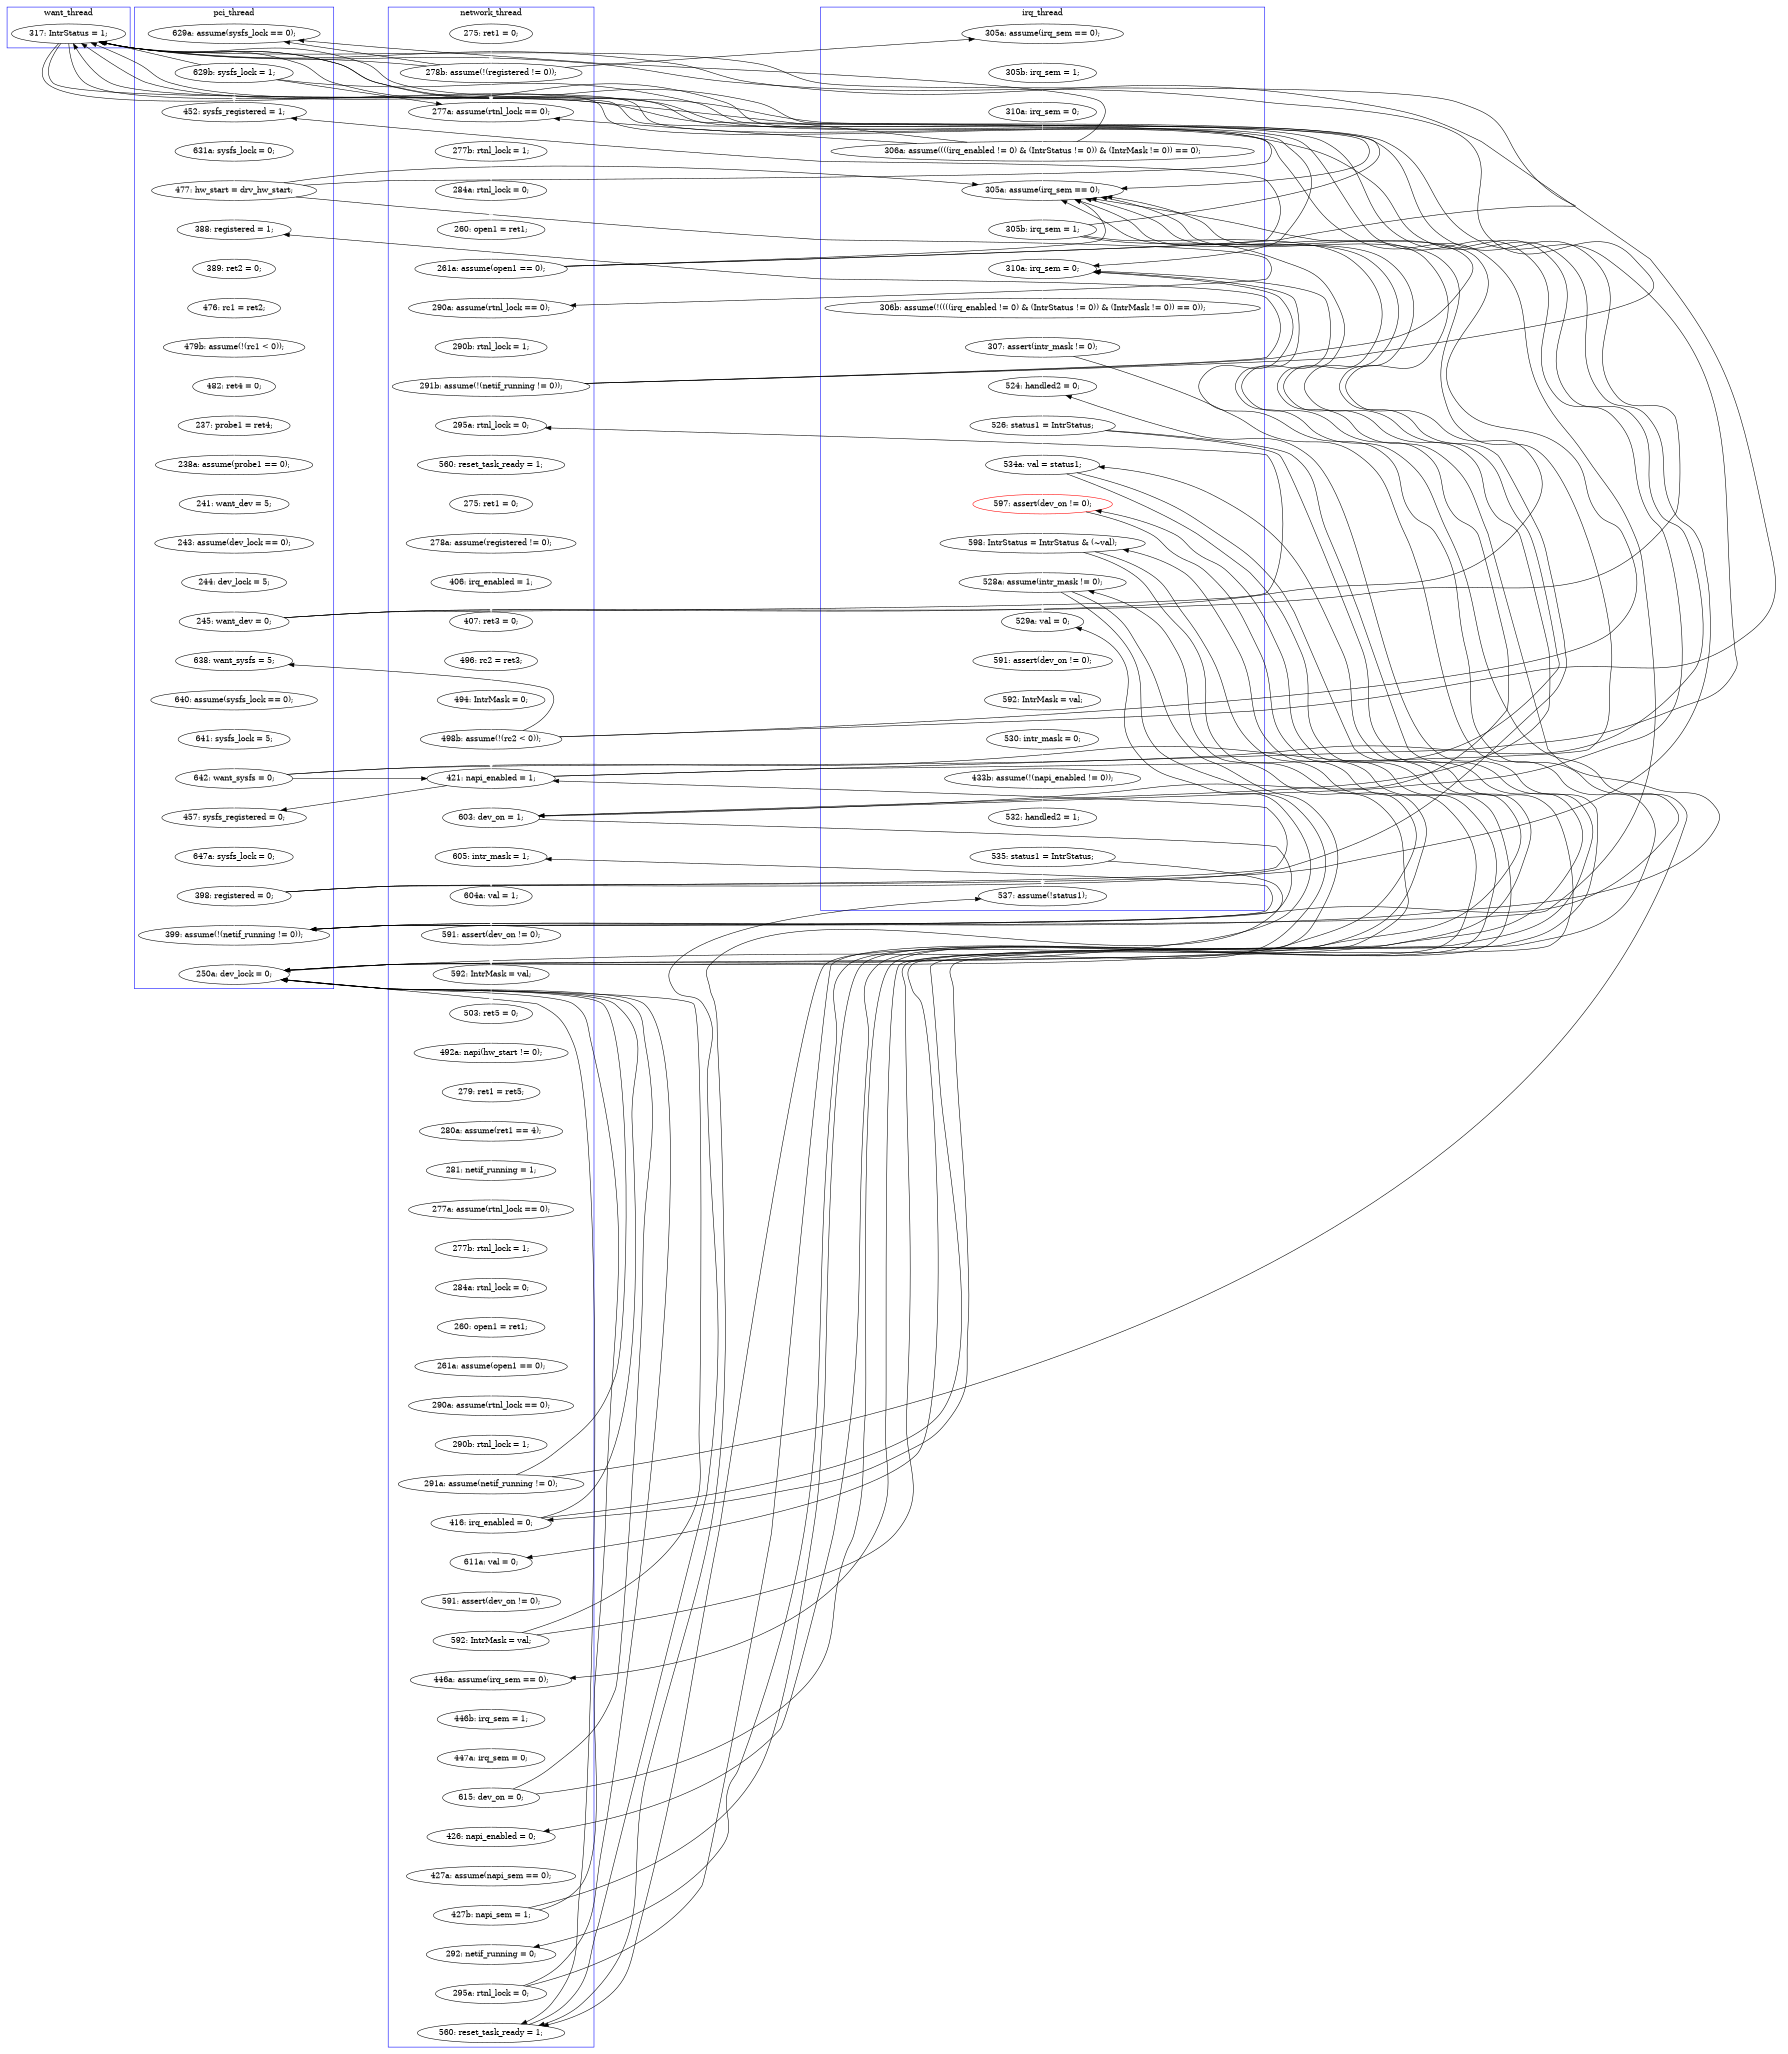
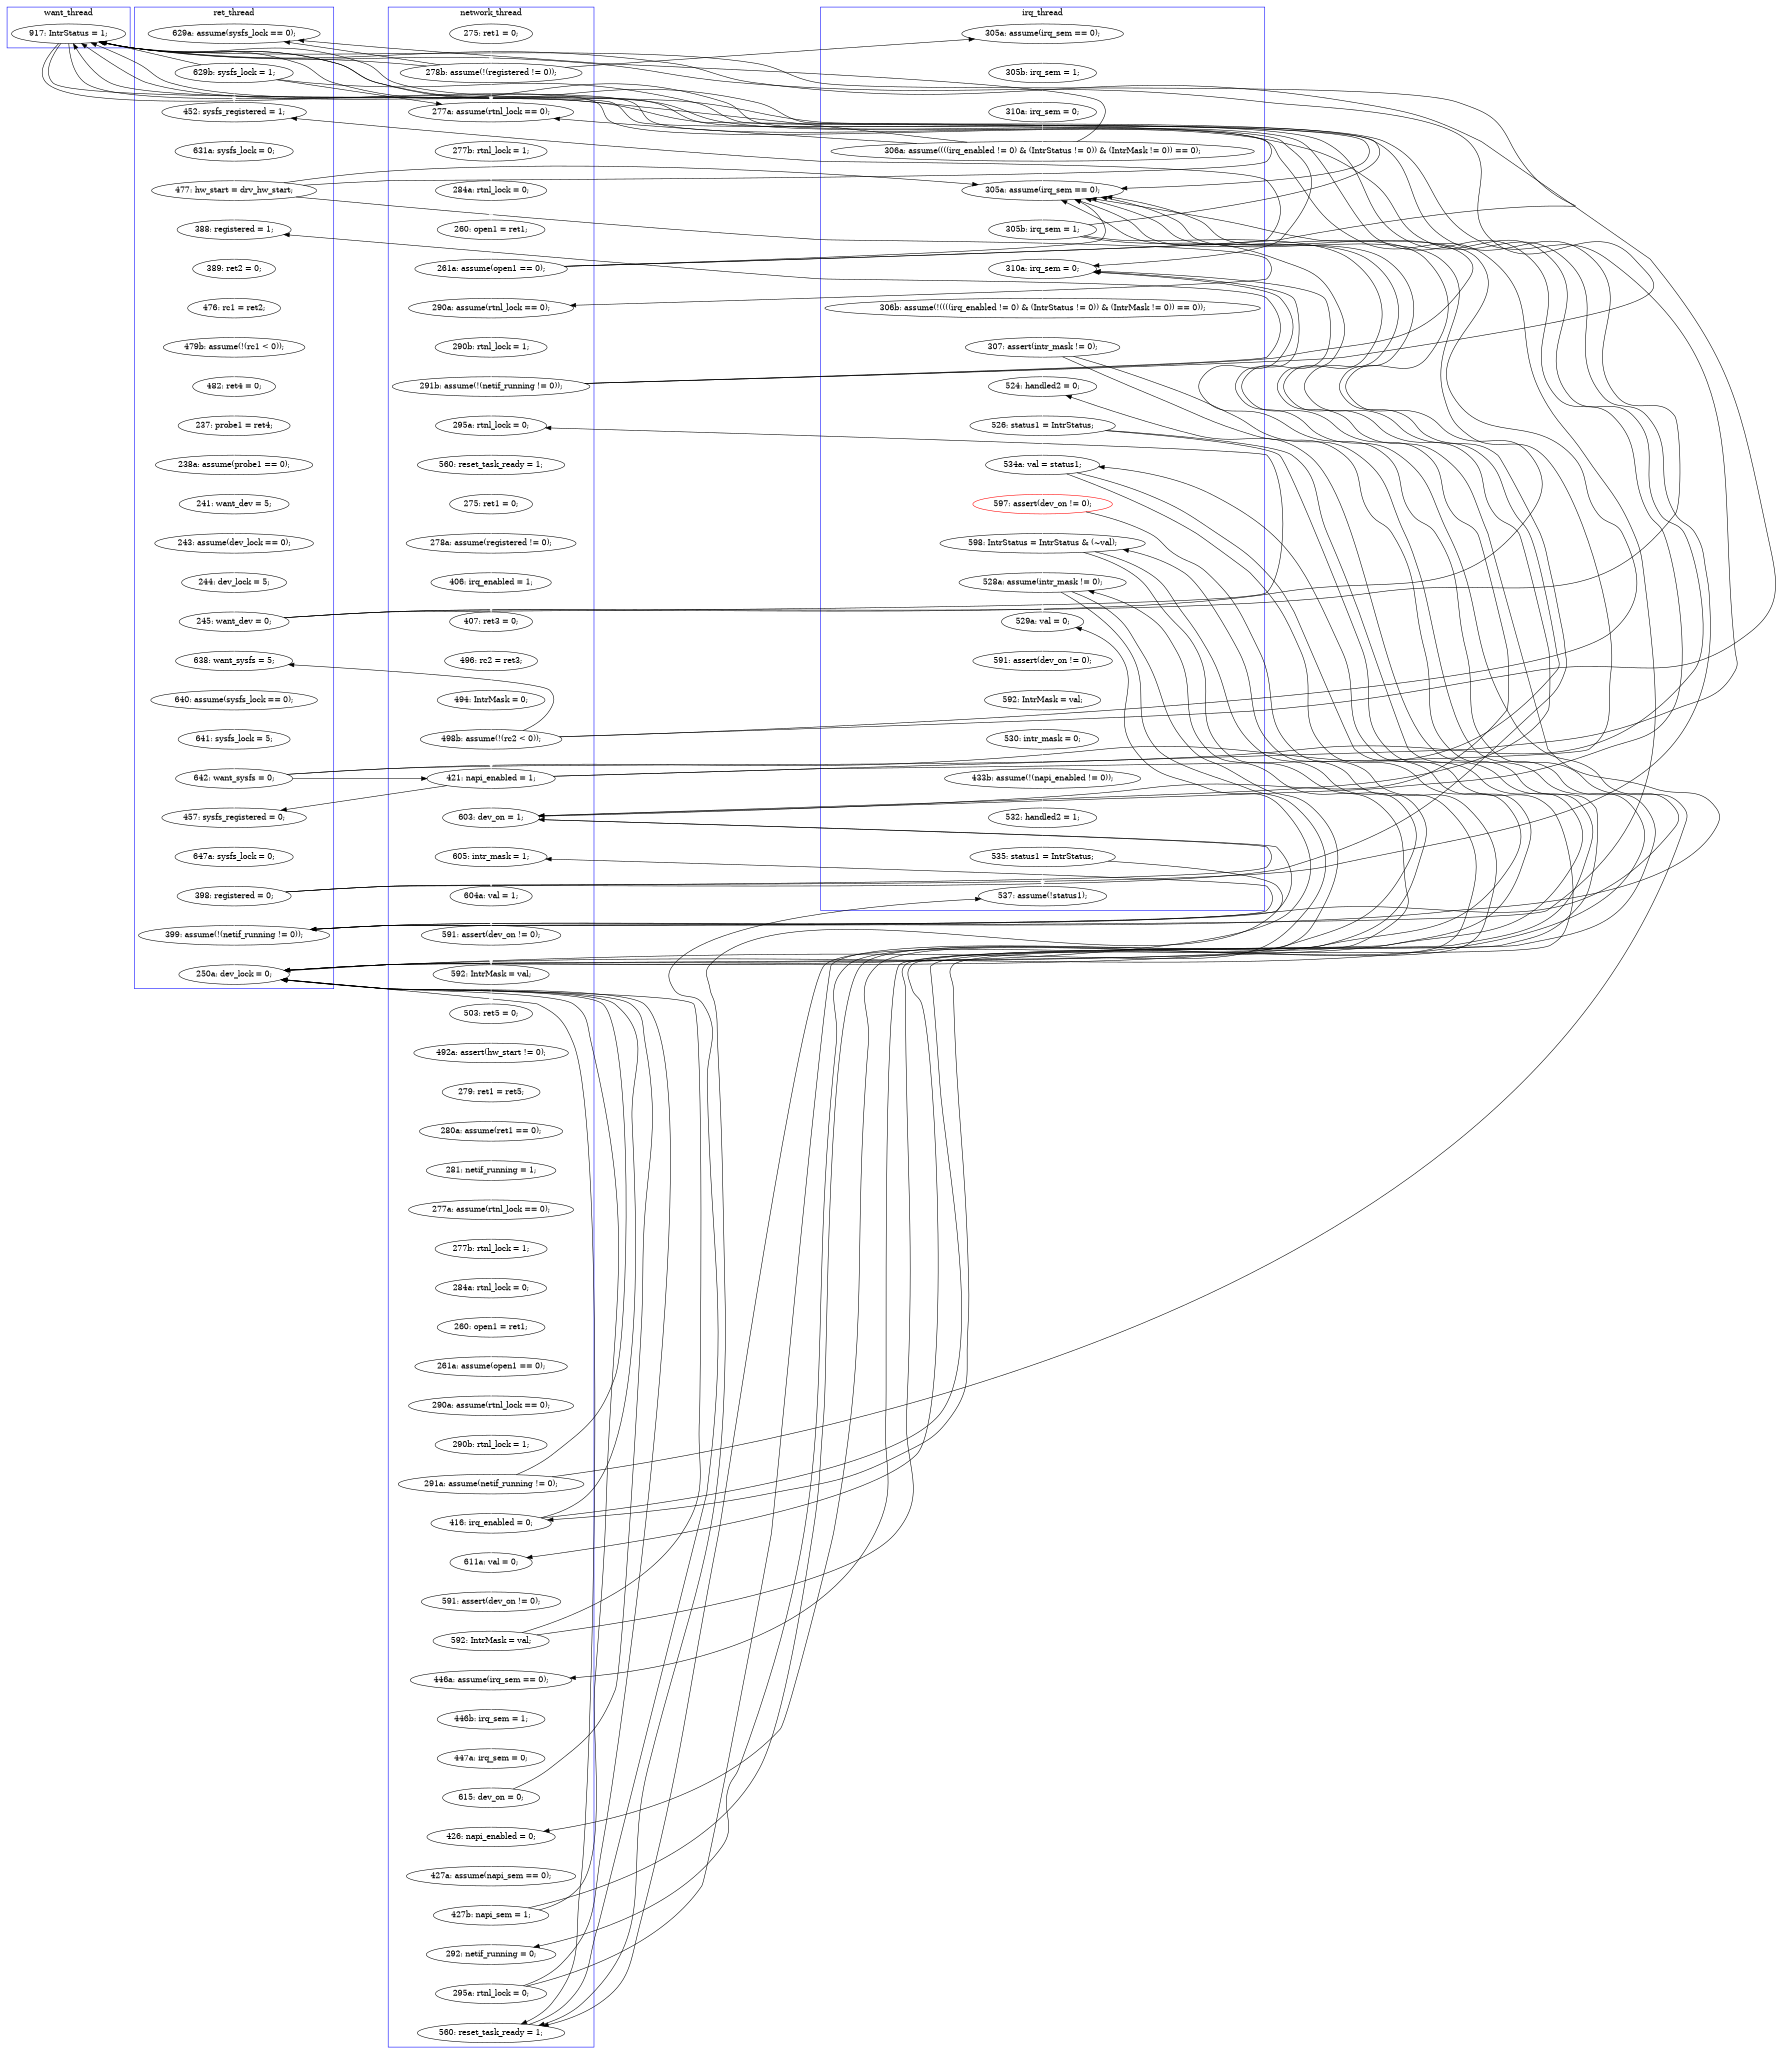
(234, 13) -> (234, 13)
(69, 34) -> (69, 34)
(1287, 844) -> (1271, 857)
none -> (1304, 959)
(878, 1008) -> none
(491, 1053) -> (491, 1053)
(491, 1131) -> (491, 1131)
